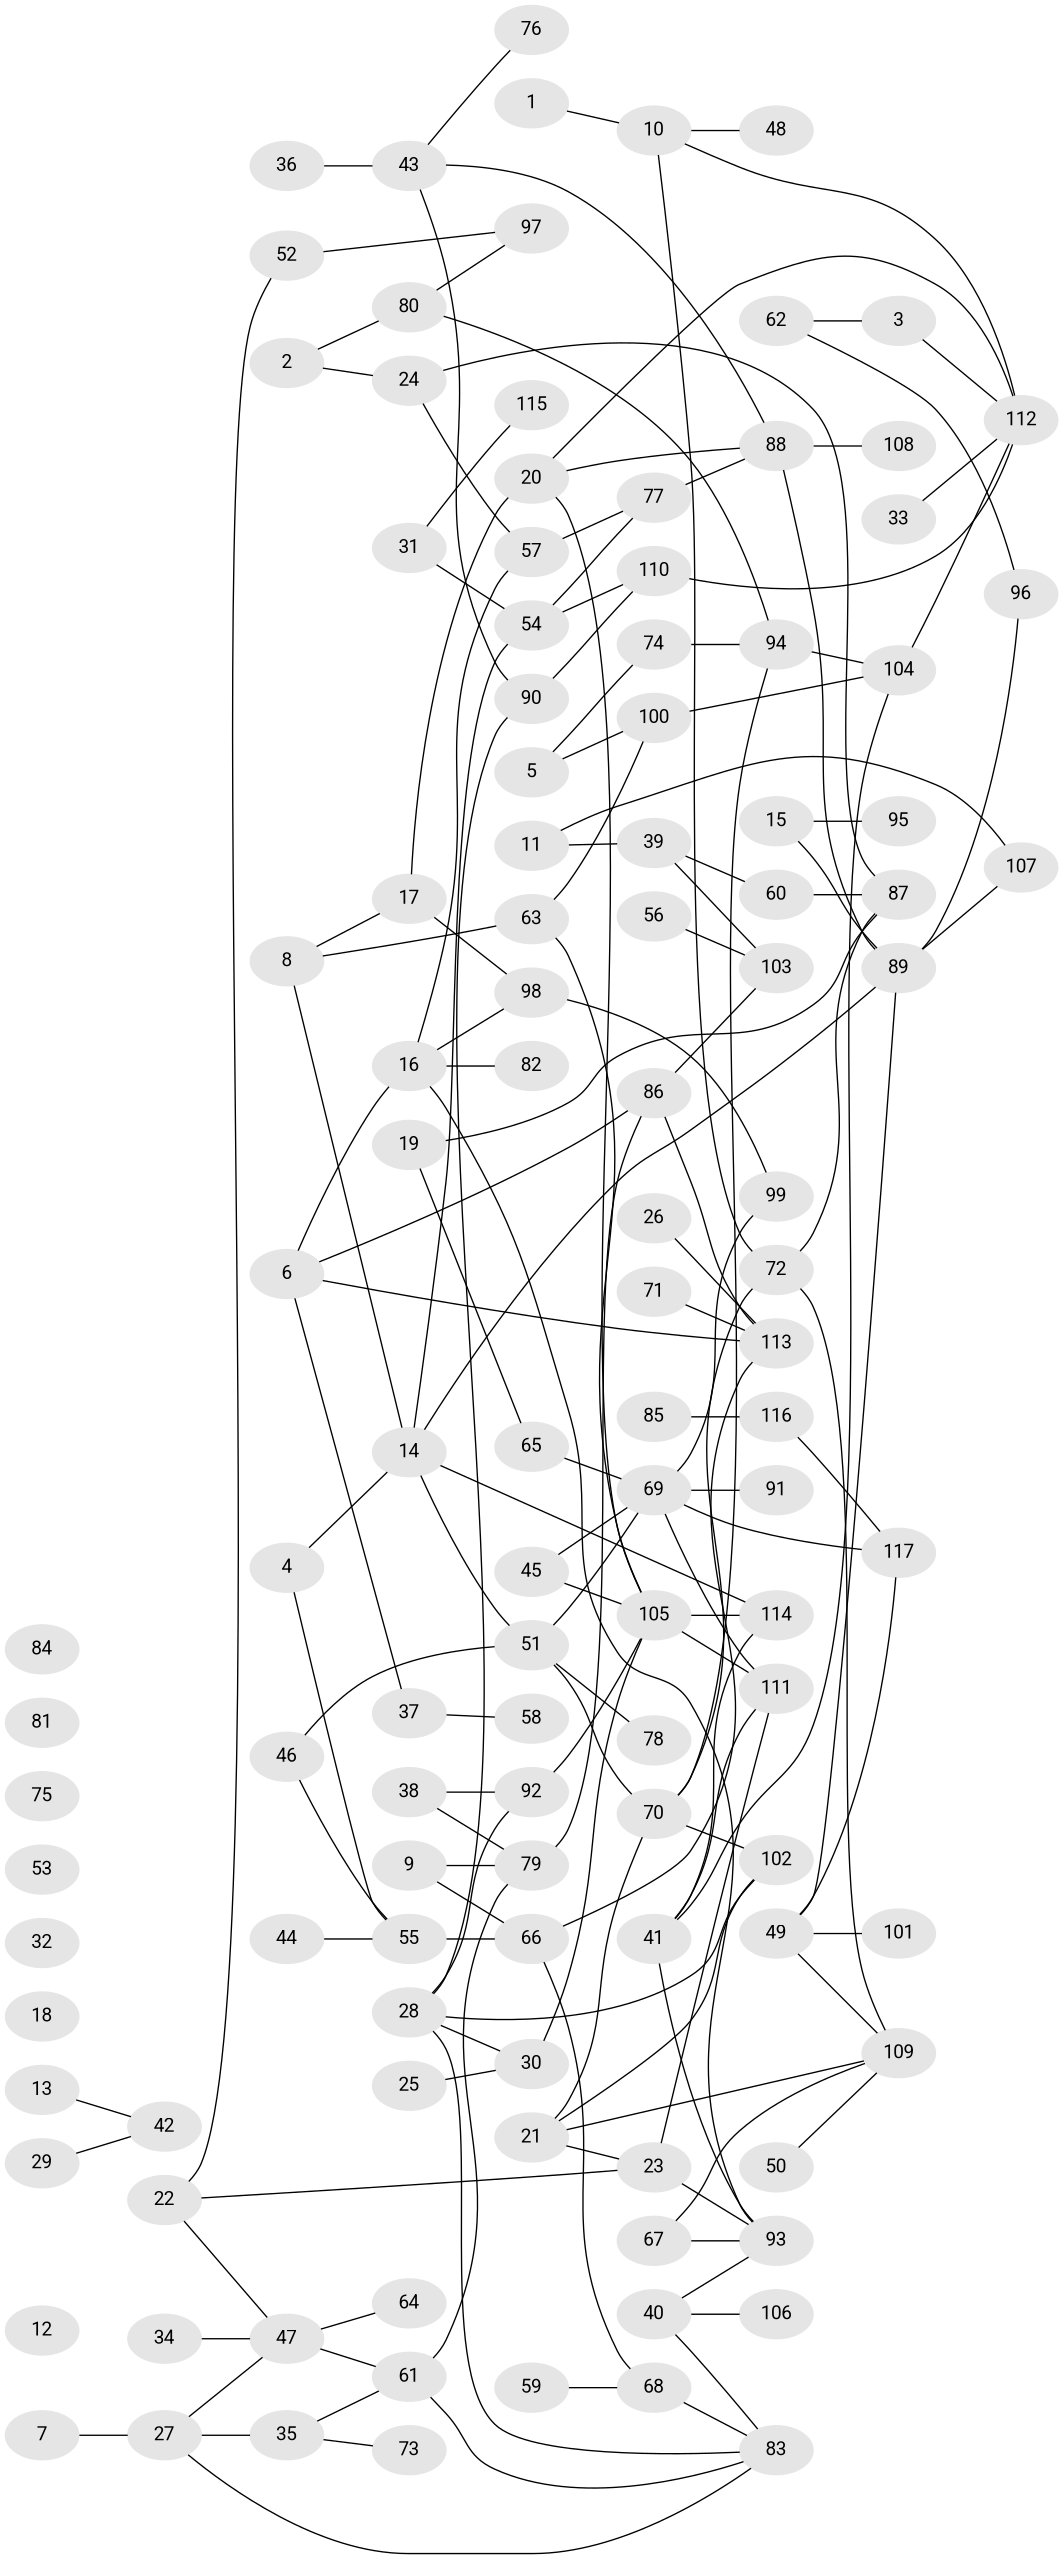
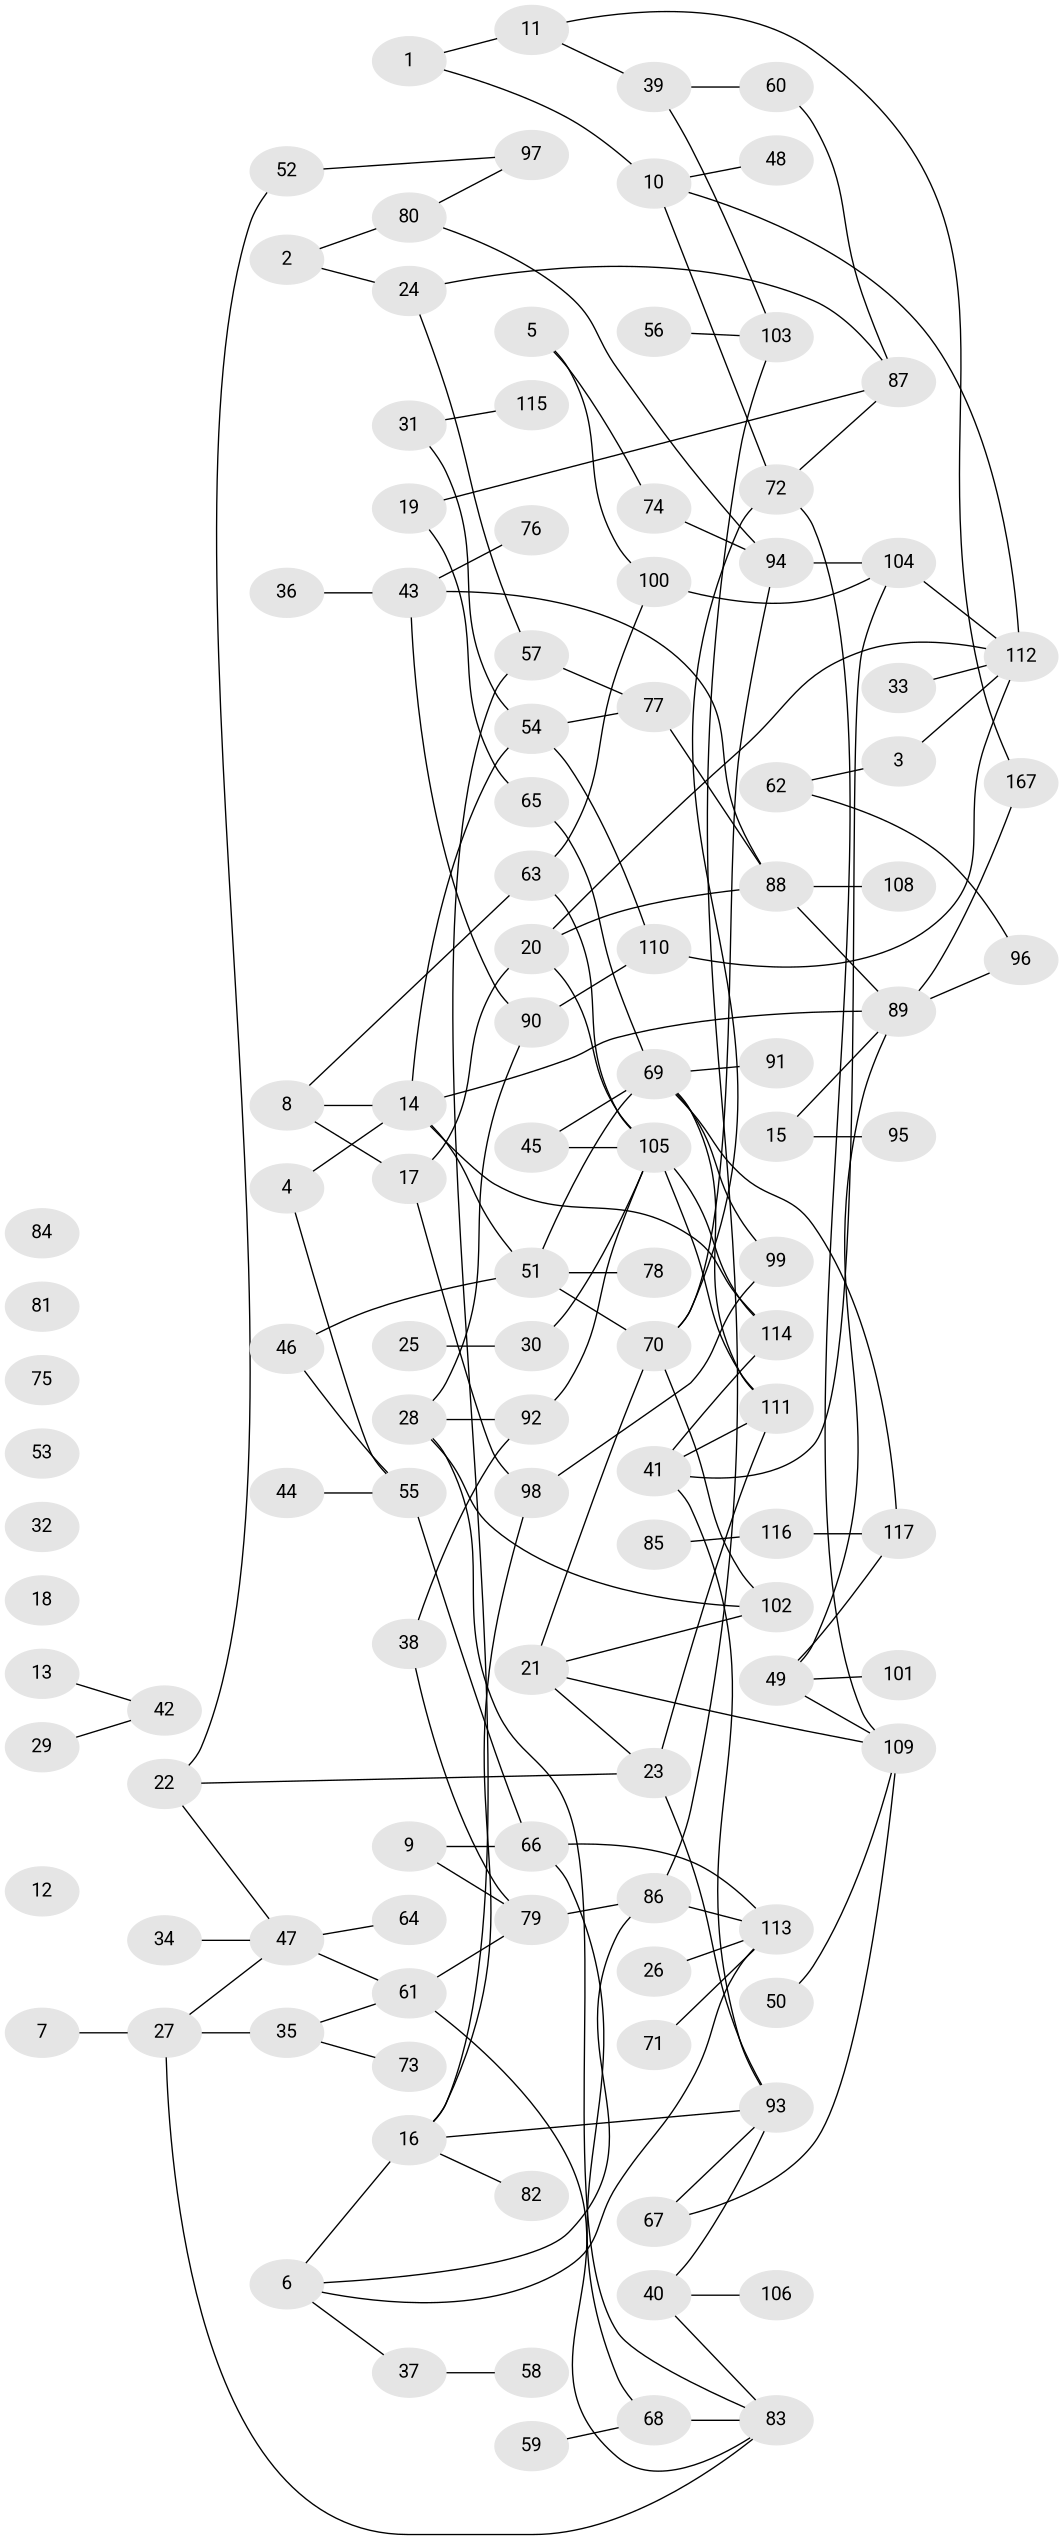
none -> (471, 46)
(1021, 868) -> (1021, 783)
(473, 2040) -> none
